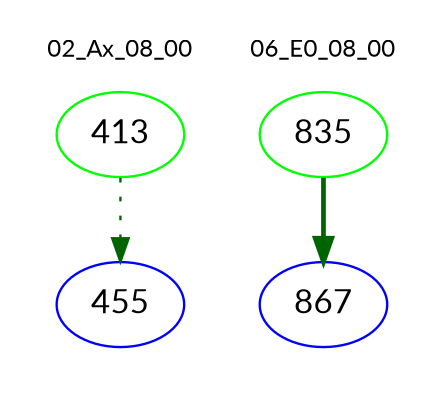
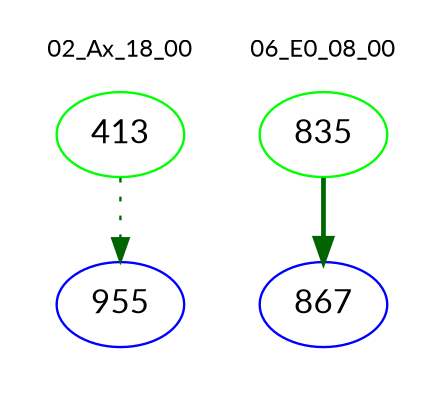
(120, 51) -> (120, 51)
(120, 305) -> (120, 305)
